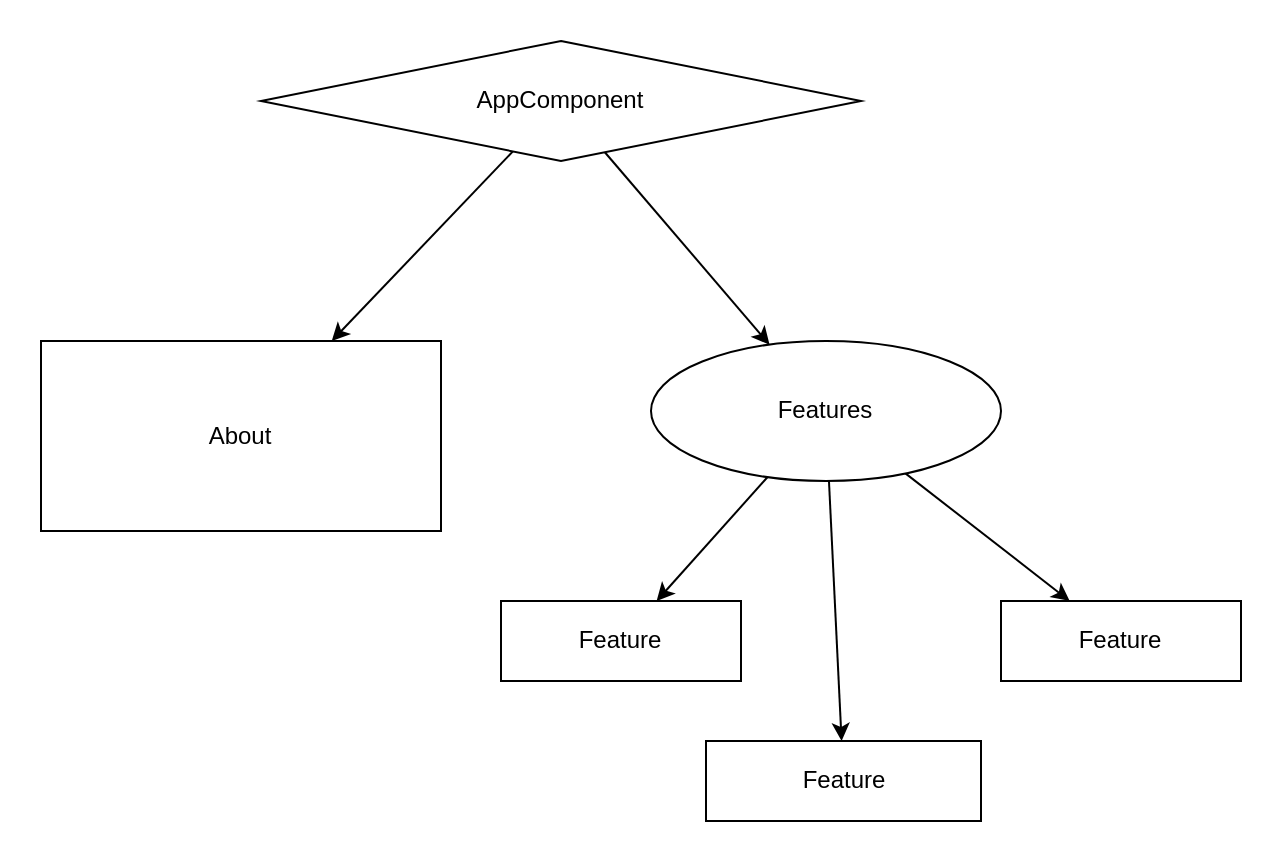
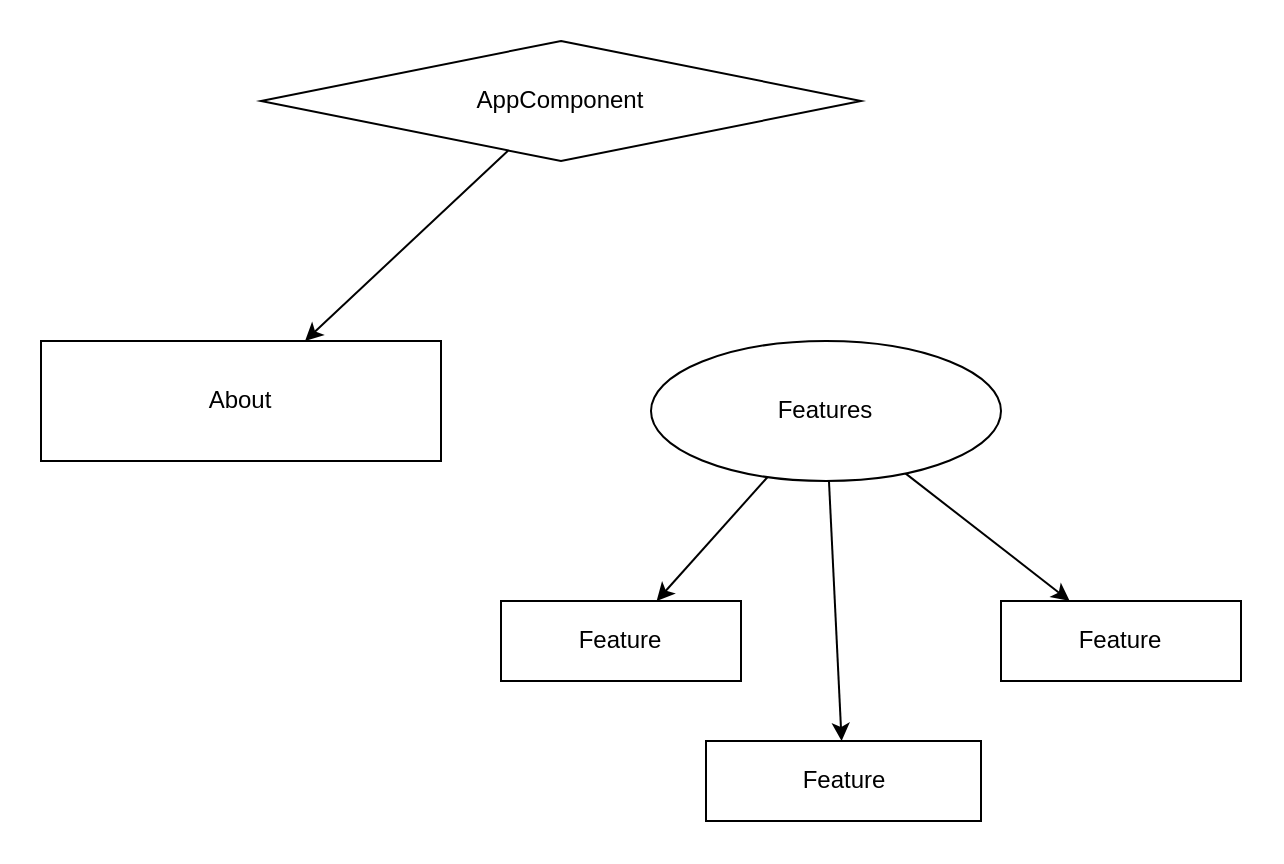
(683, 244) -> none
(241, 436) -> (241, 401)
